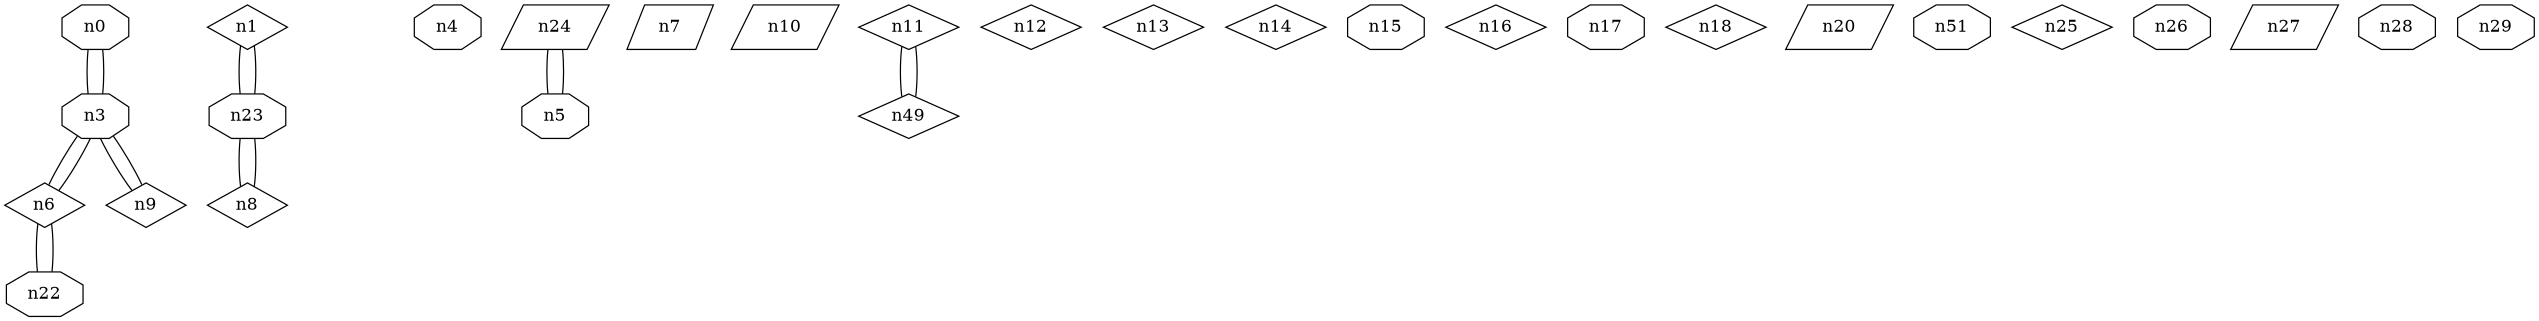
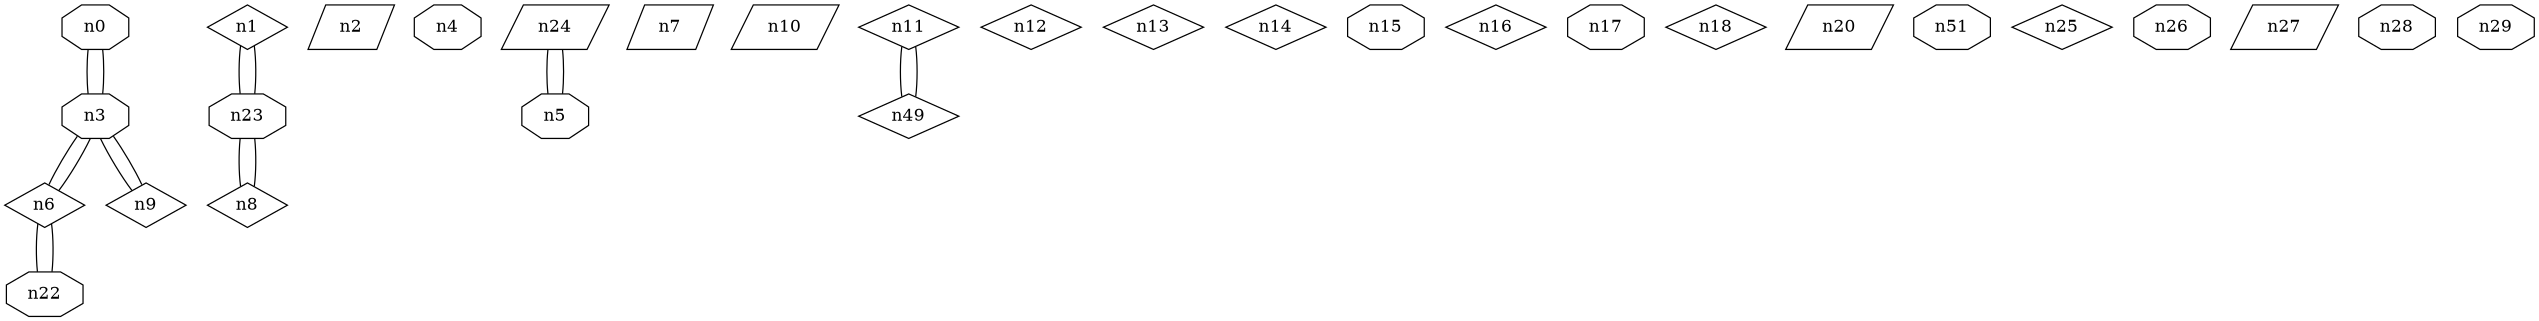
none -> (351, 27)
